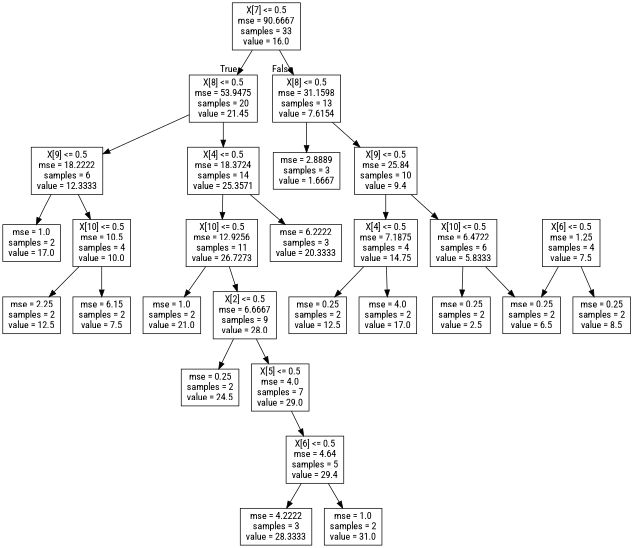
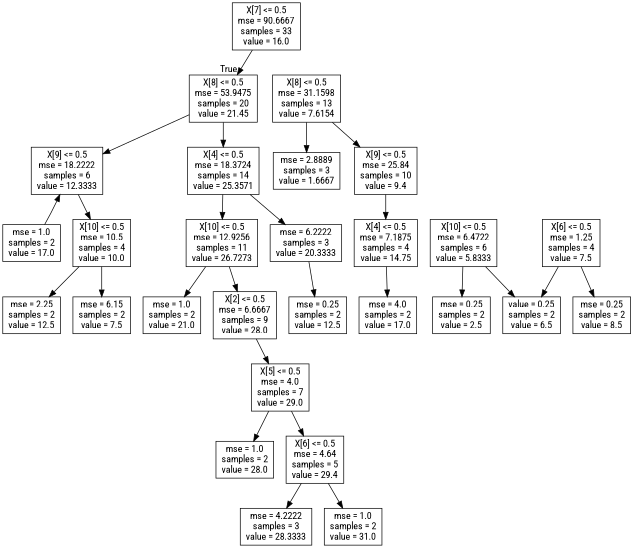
(285, 59) -> none
(422, 205) -> none
(45, 206) -> (51, 213)
(352, 279) -> (311, 276)
(532, 315) -> (532, 315)
(210, 388) -> none
none -> (245, 460)
